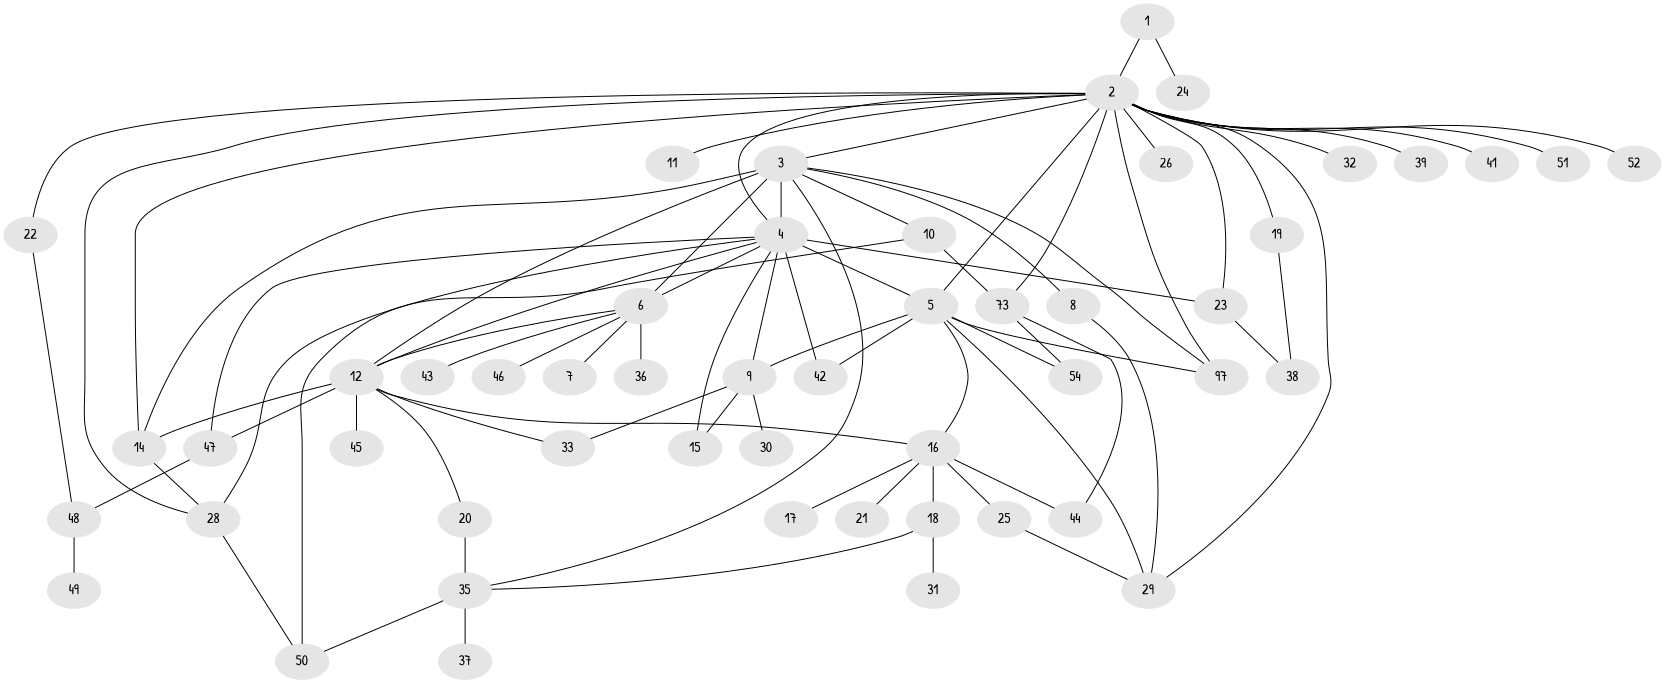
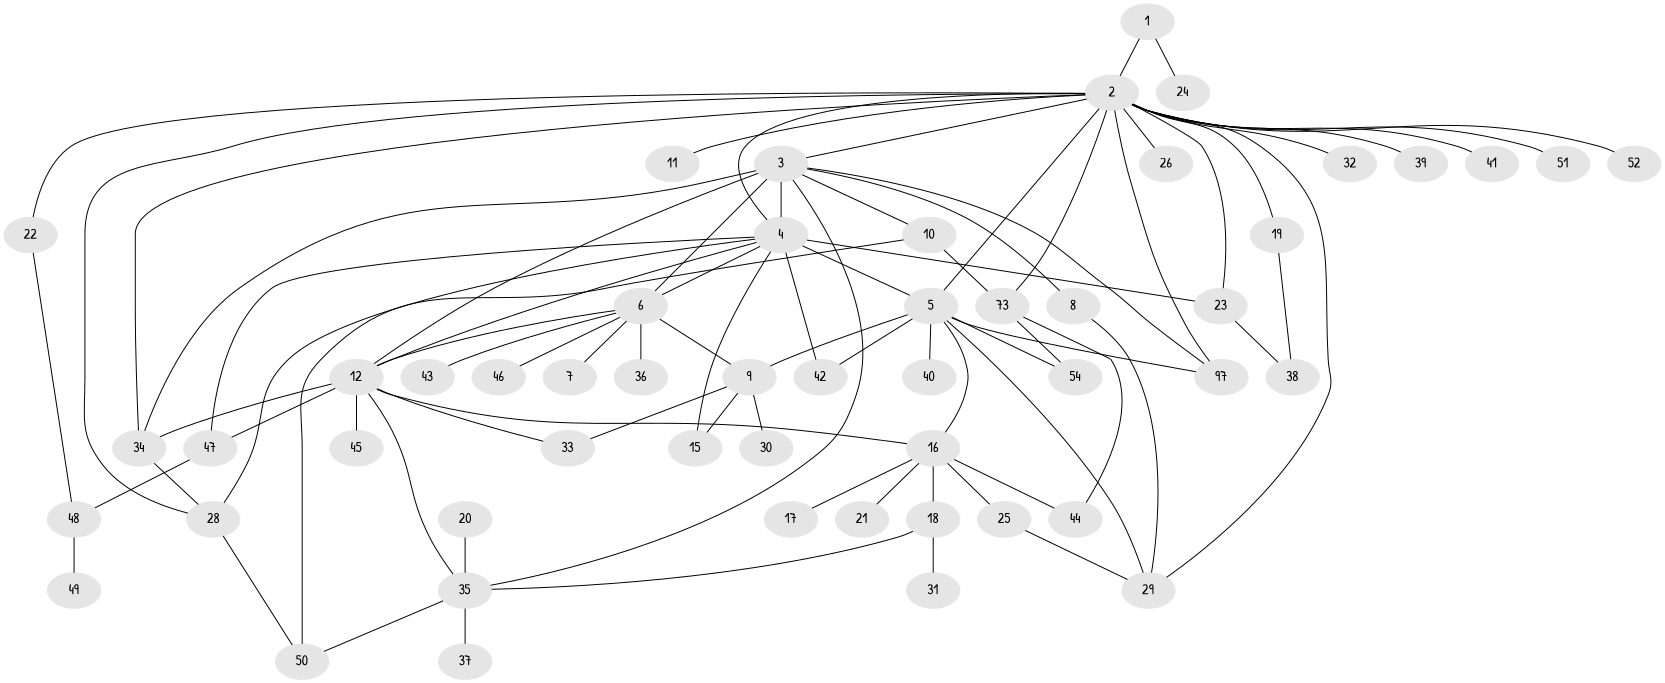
(765, 306) -> (695, 342)
none -> (929, 377)
(429, 437) -> (411, 484)
(139, 448) -> (139, 448)
